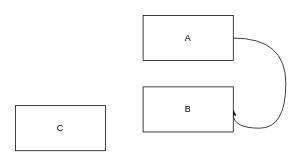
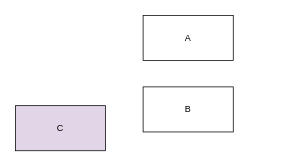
(285, 86) -> none
(60, 128) -> (60, 128)
